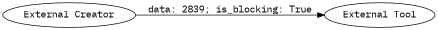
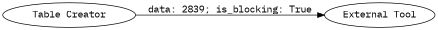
(69, 15) -> (69, 15)
